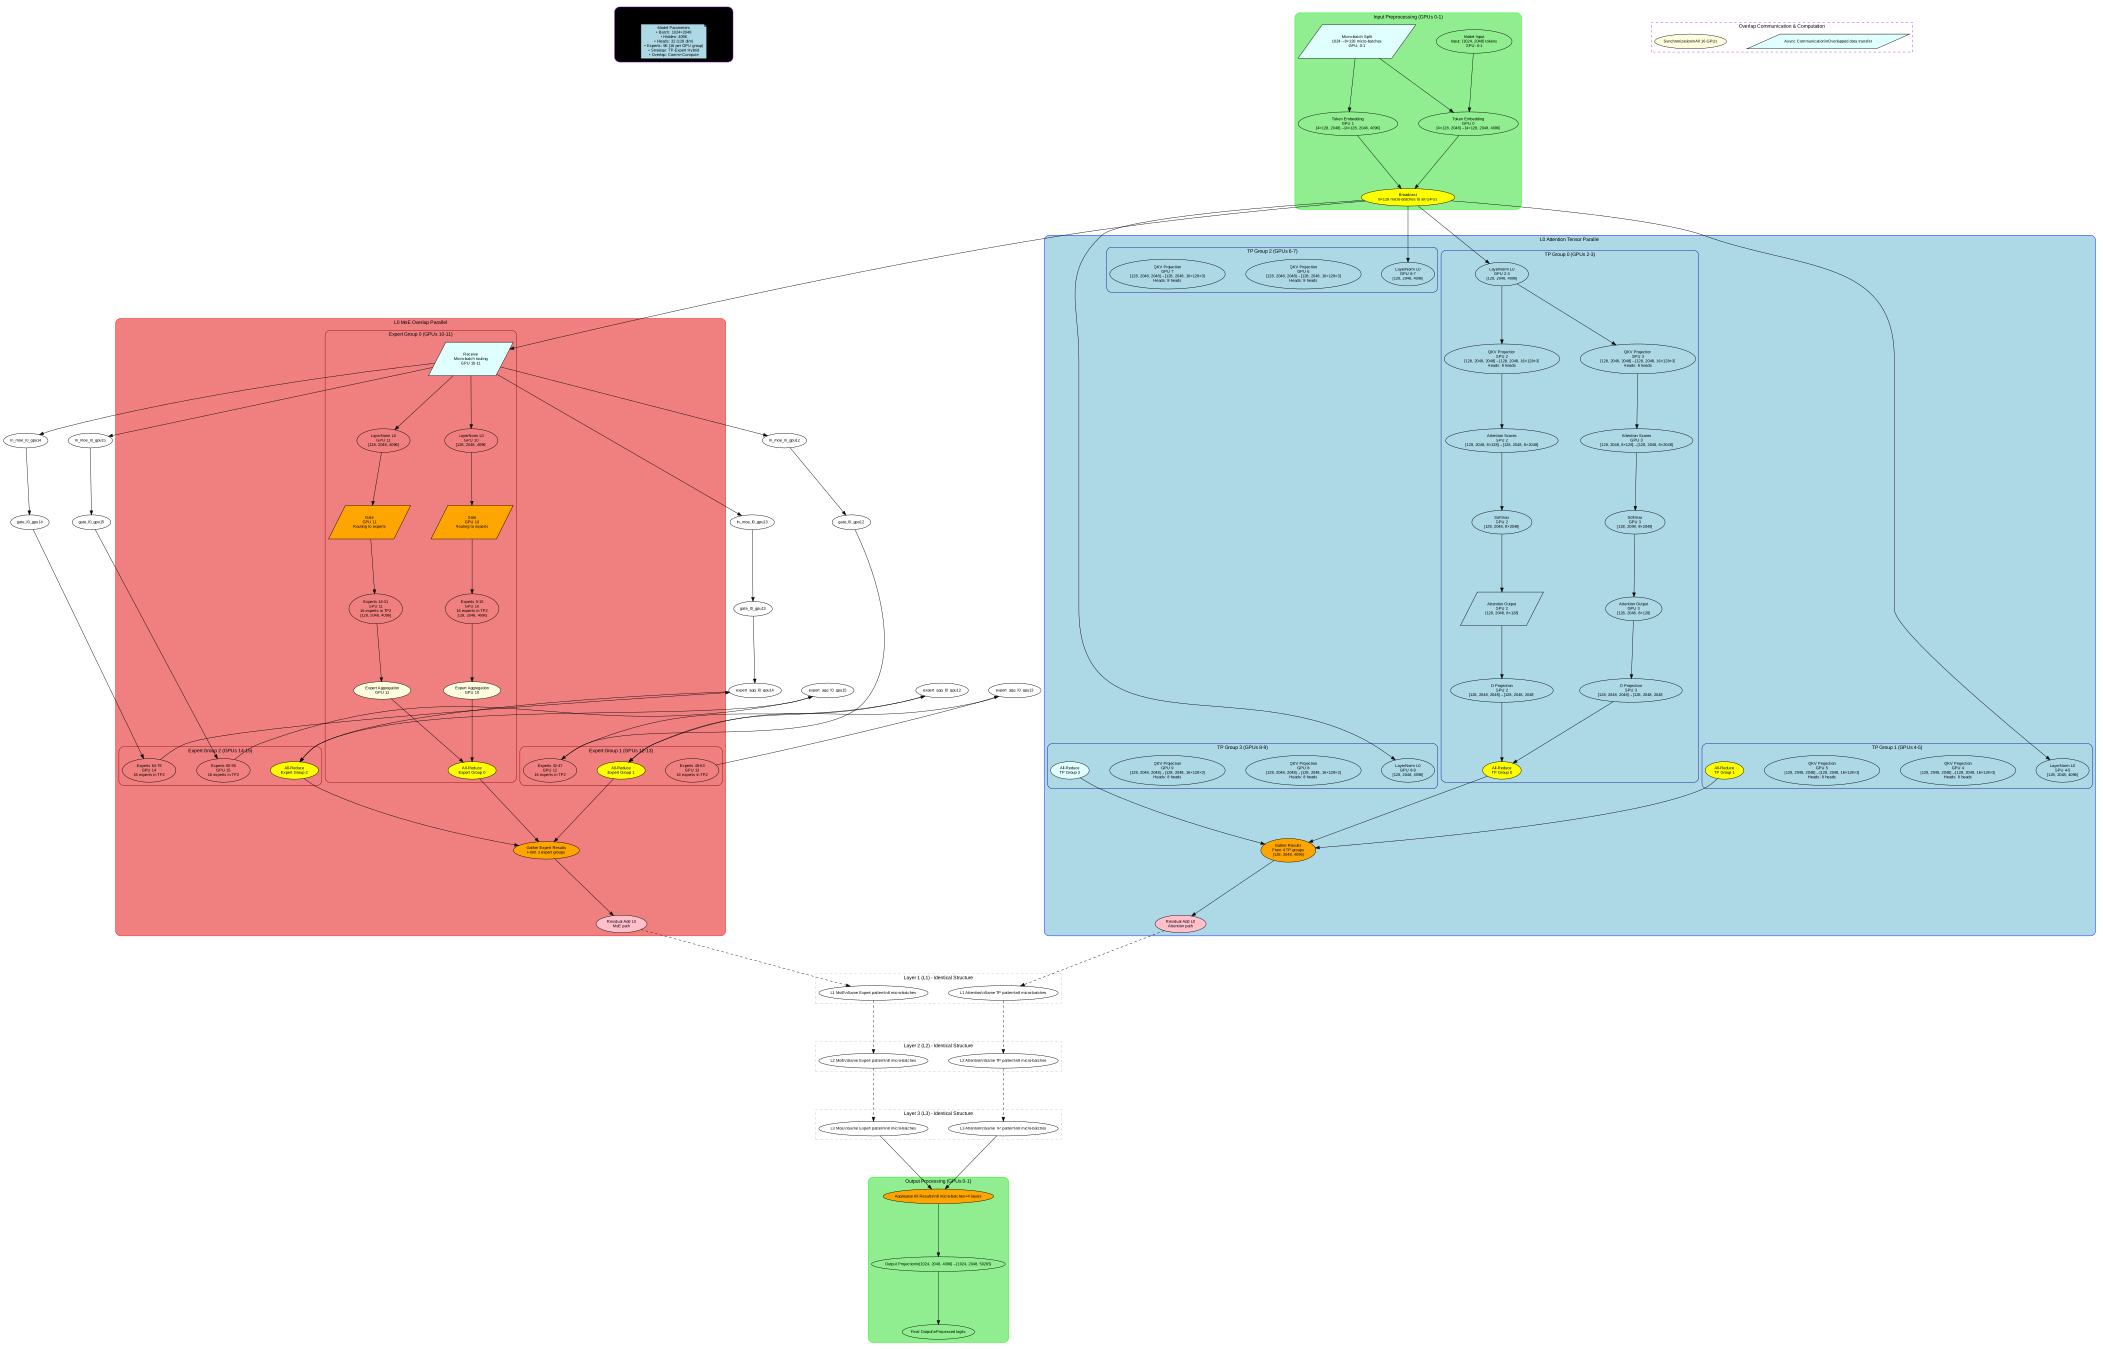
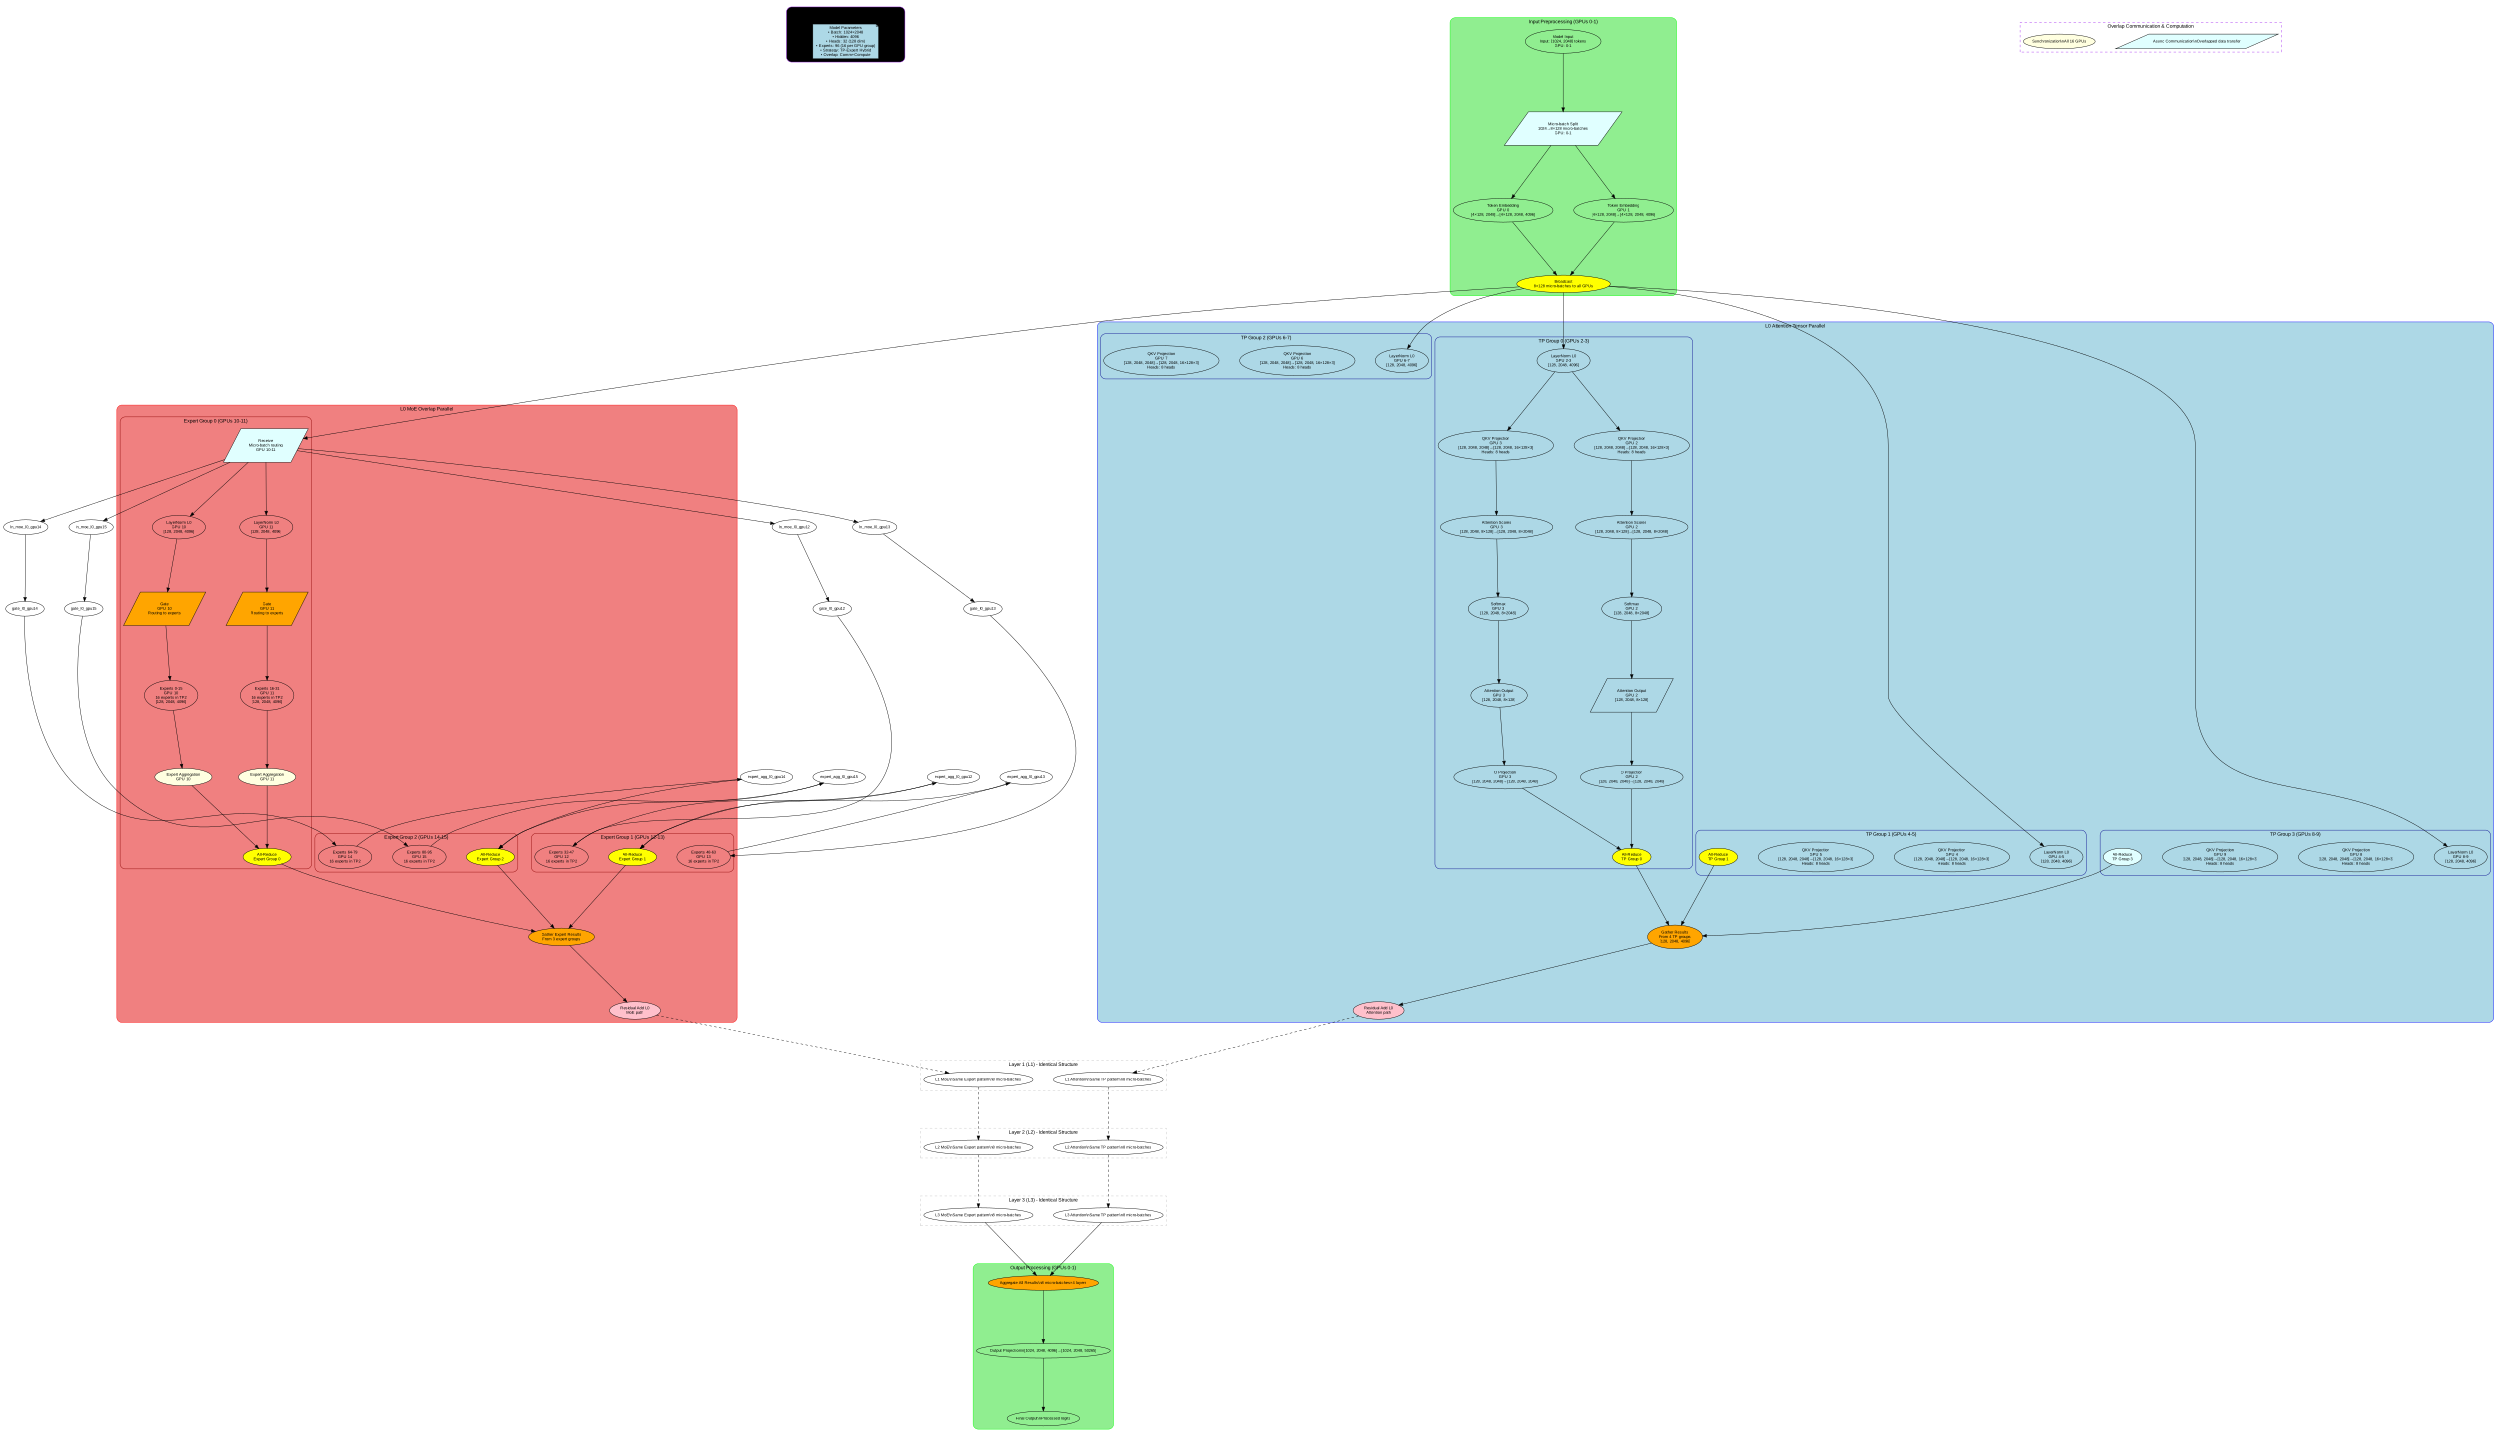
(1471, 81) -> (1563, 81)
(754, 648) -> (1004, 820)
